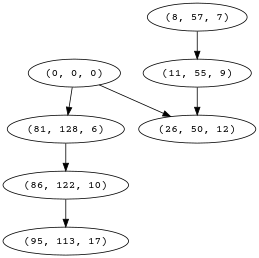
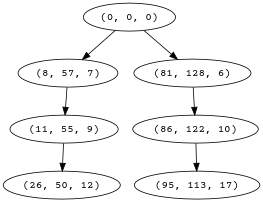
(131, 99) -> (102, 42)
